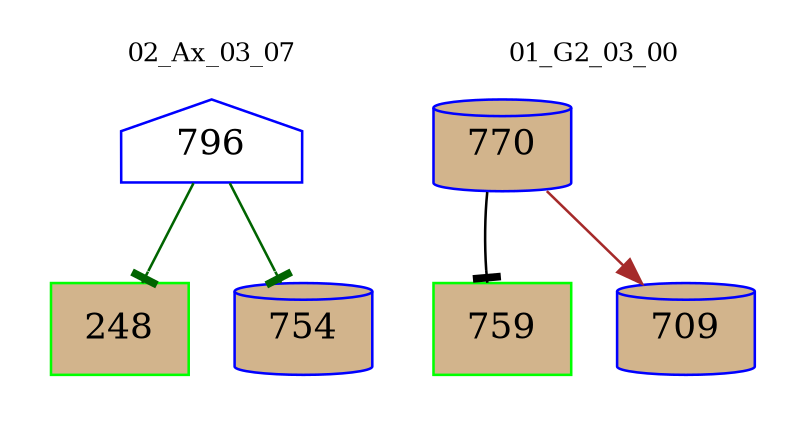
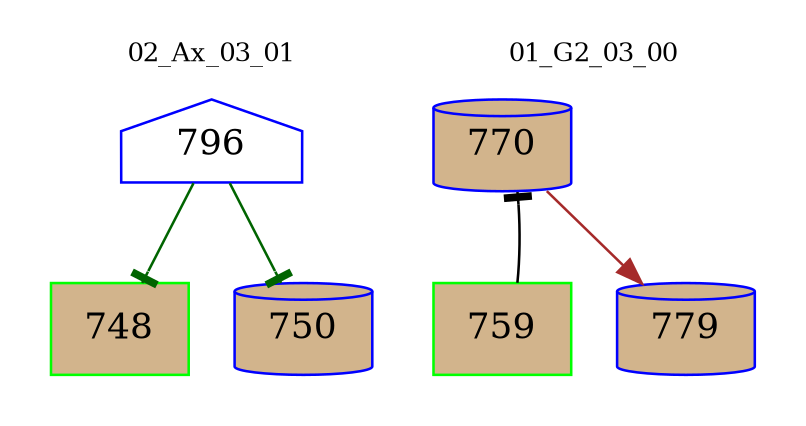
(212, 55) -> (212, 55)
(485, 231) -> (520, 244)
(120, 329) -> (120, 329)
(303, 329) -> (303, 329)
(686, 329) -> (686, 329)
